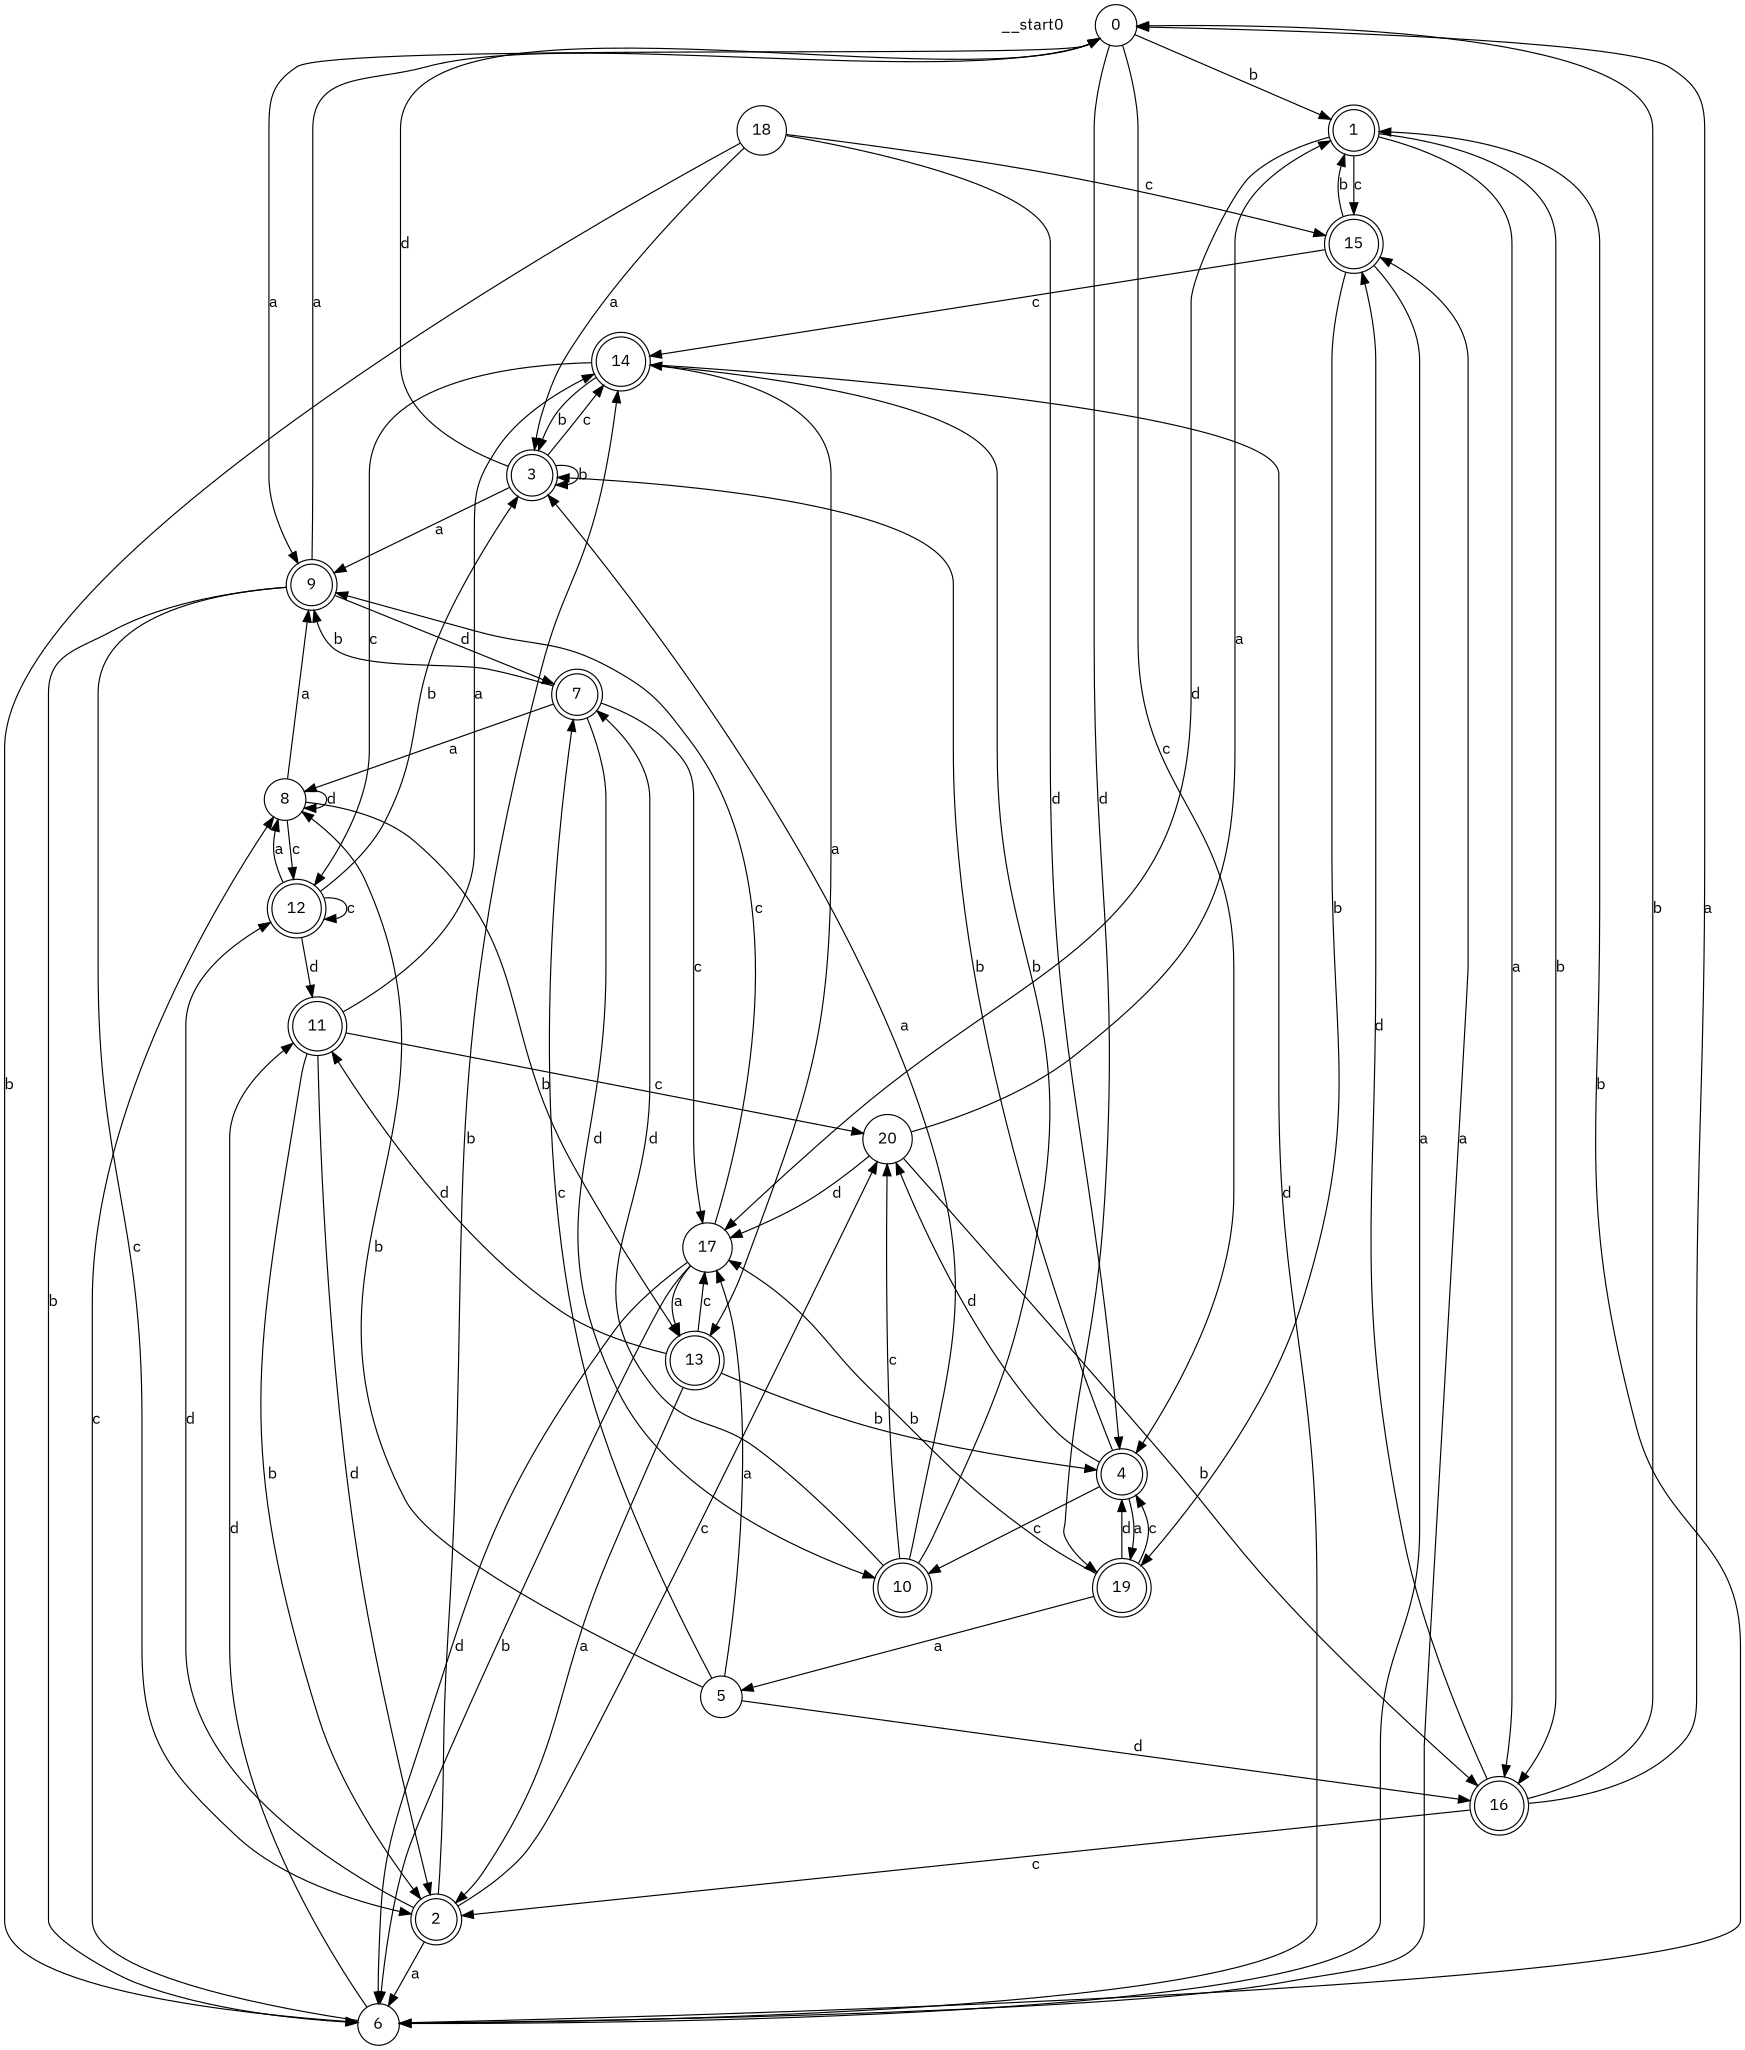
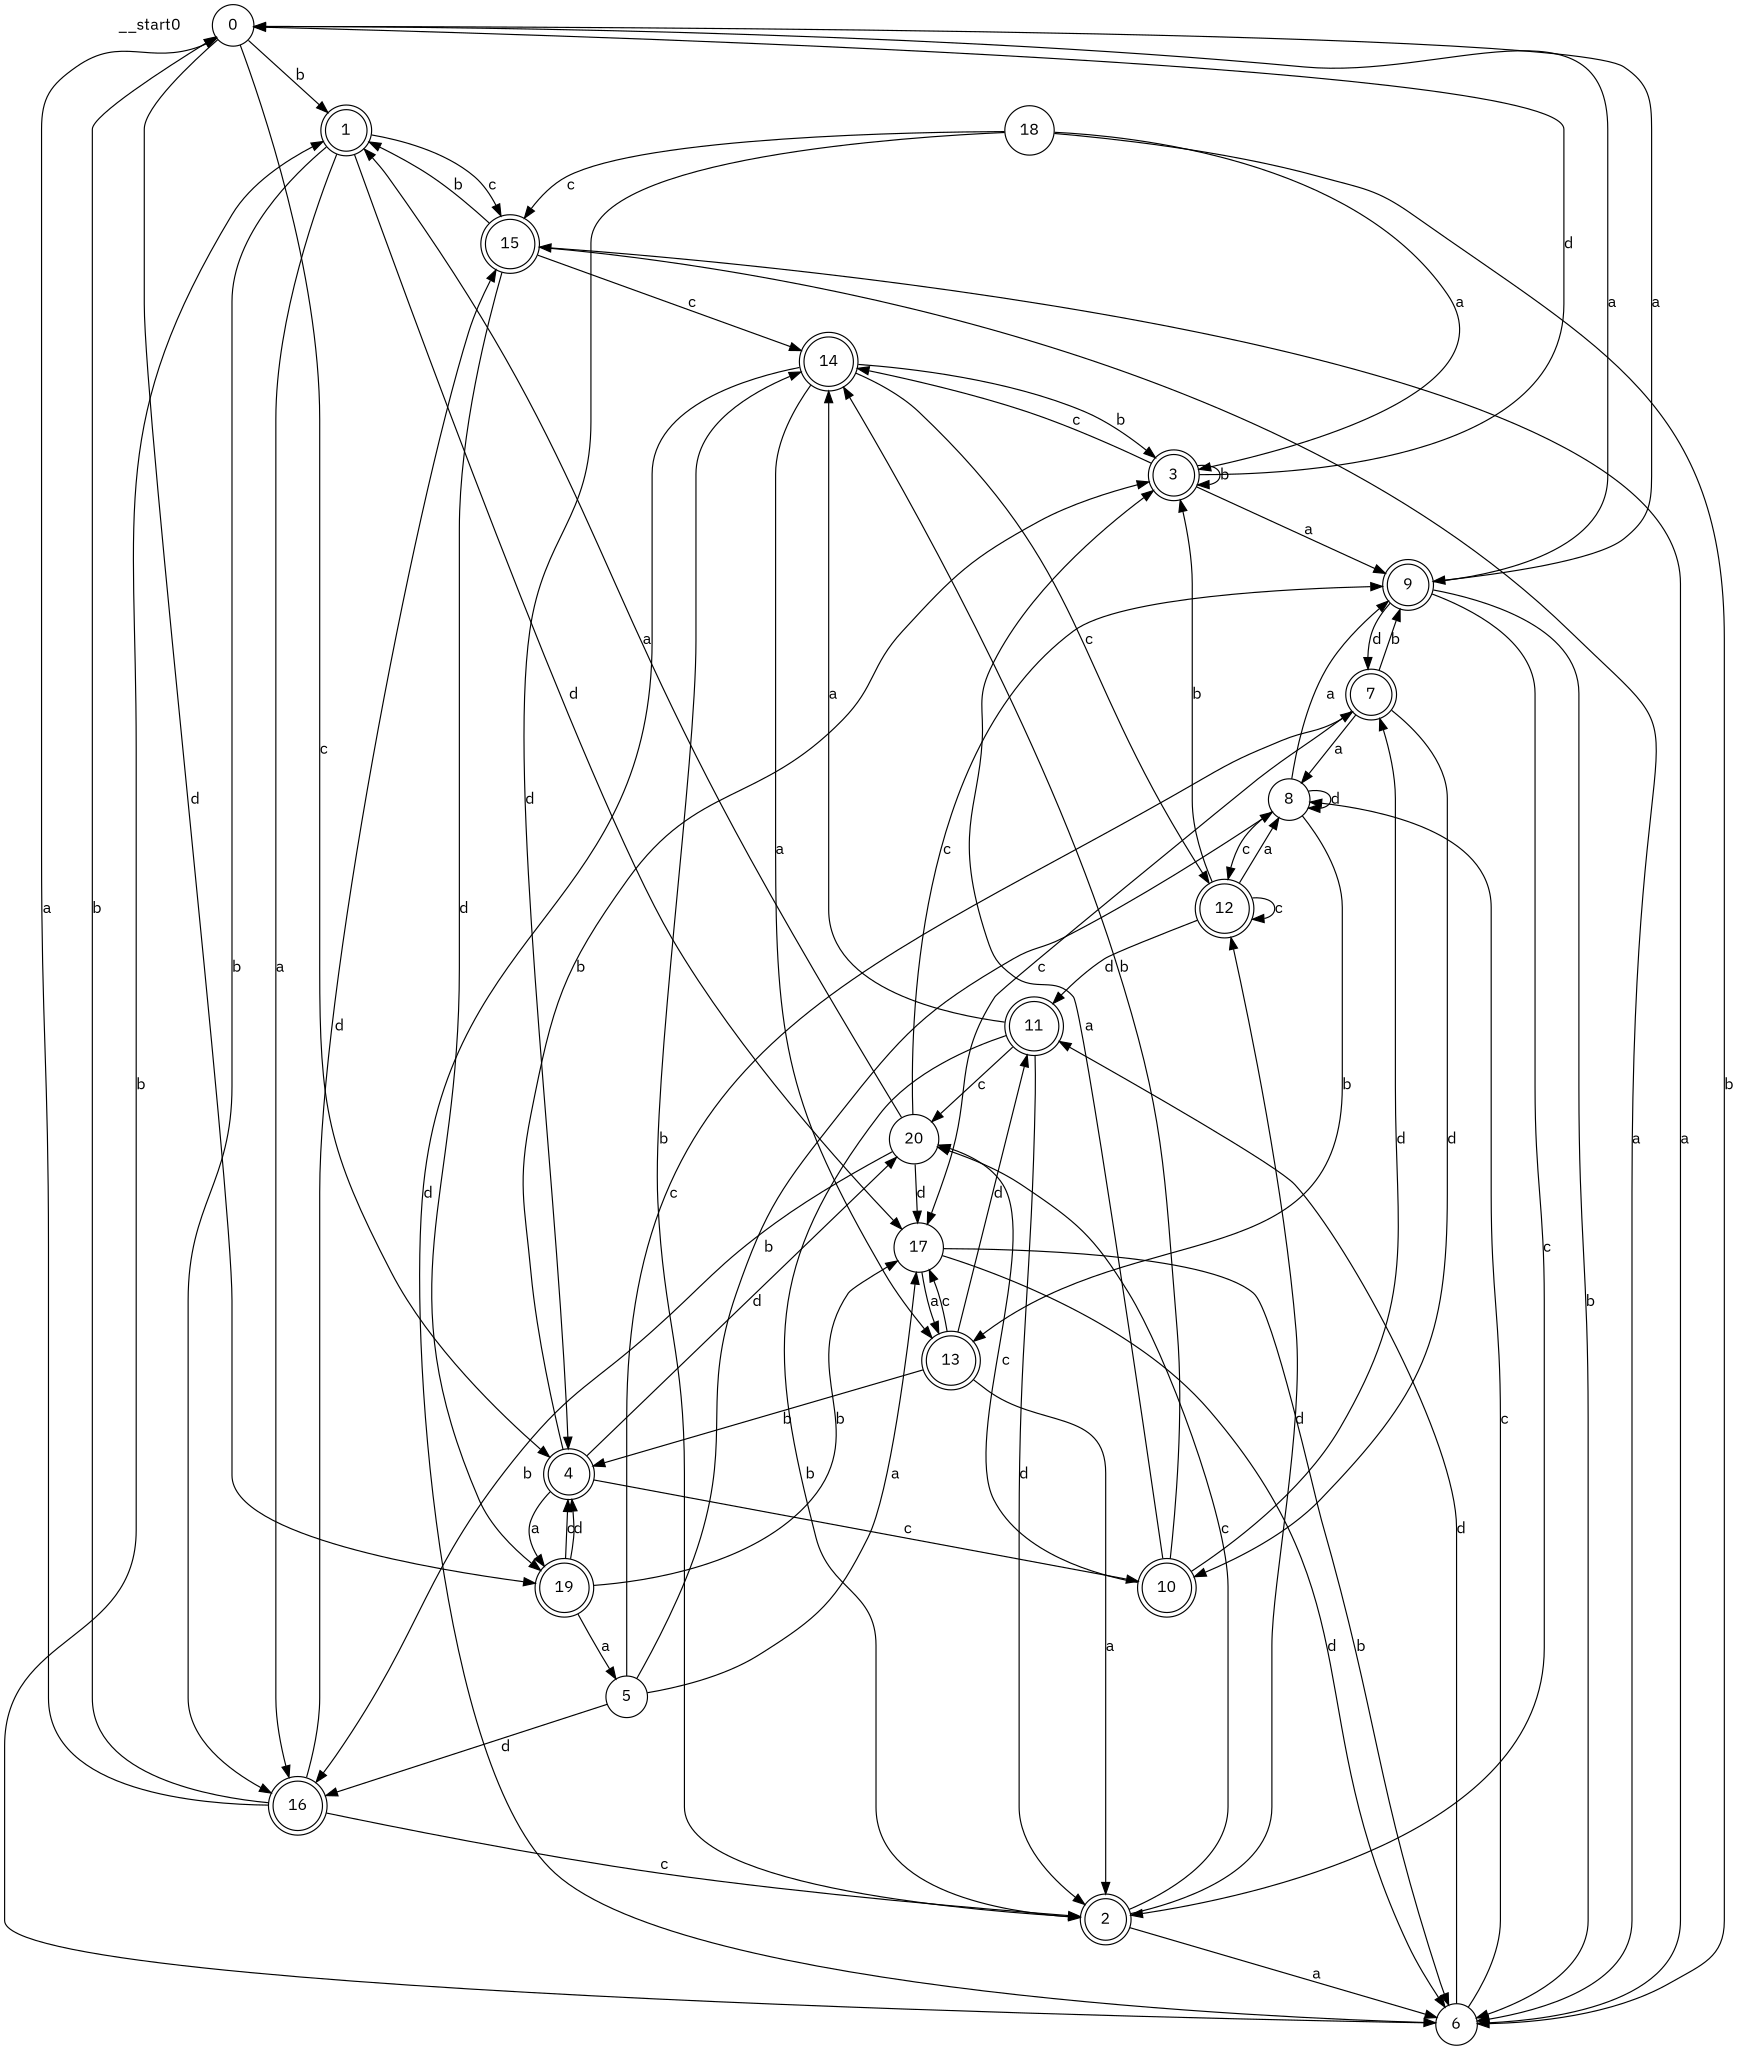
(719, 792) -> (1000, 715)
(1338, 909) -> (465, 909)
